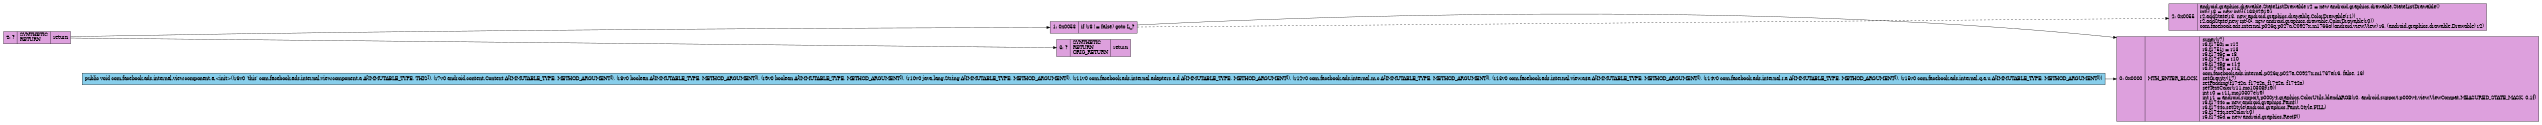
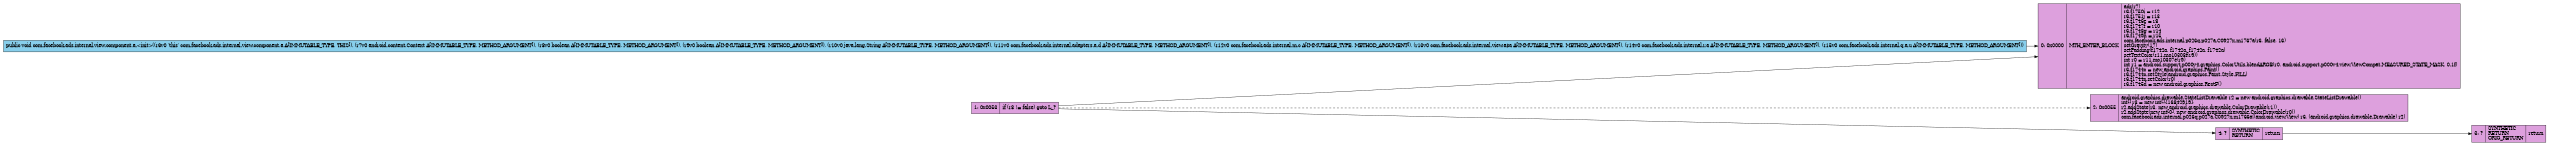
(559, 30) -> (1635, 121)
(2213, 40) -> (2132, 7)
